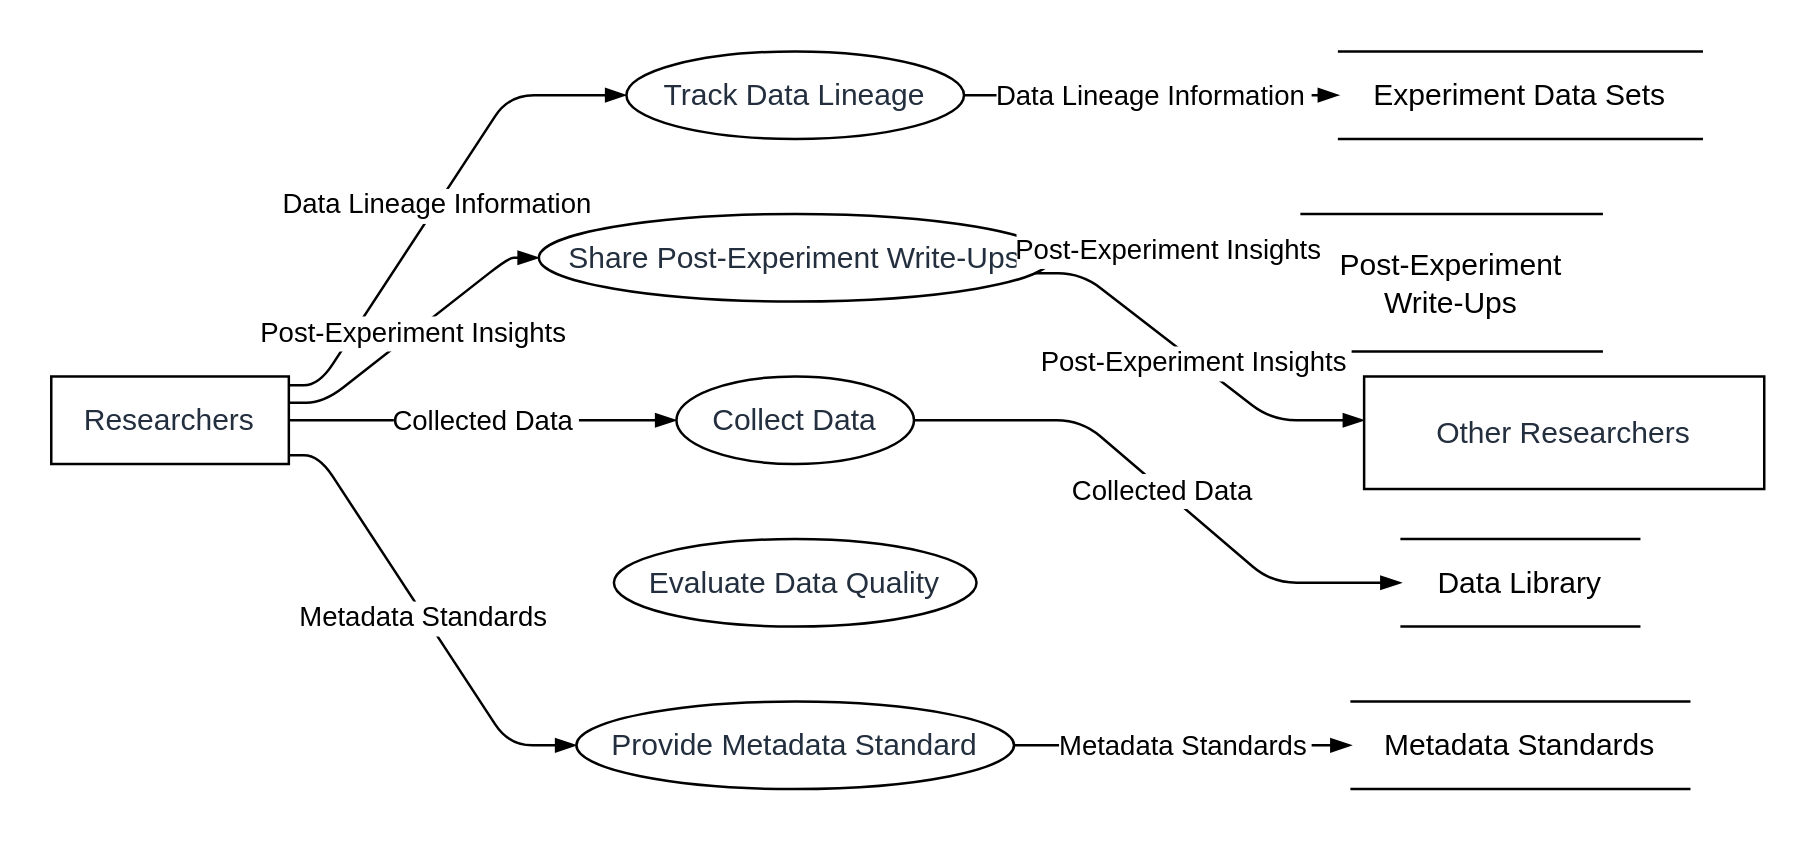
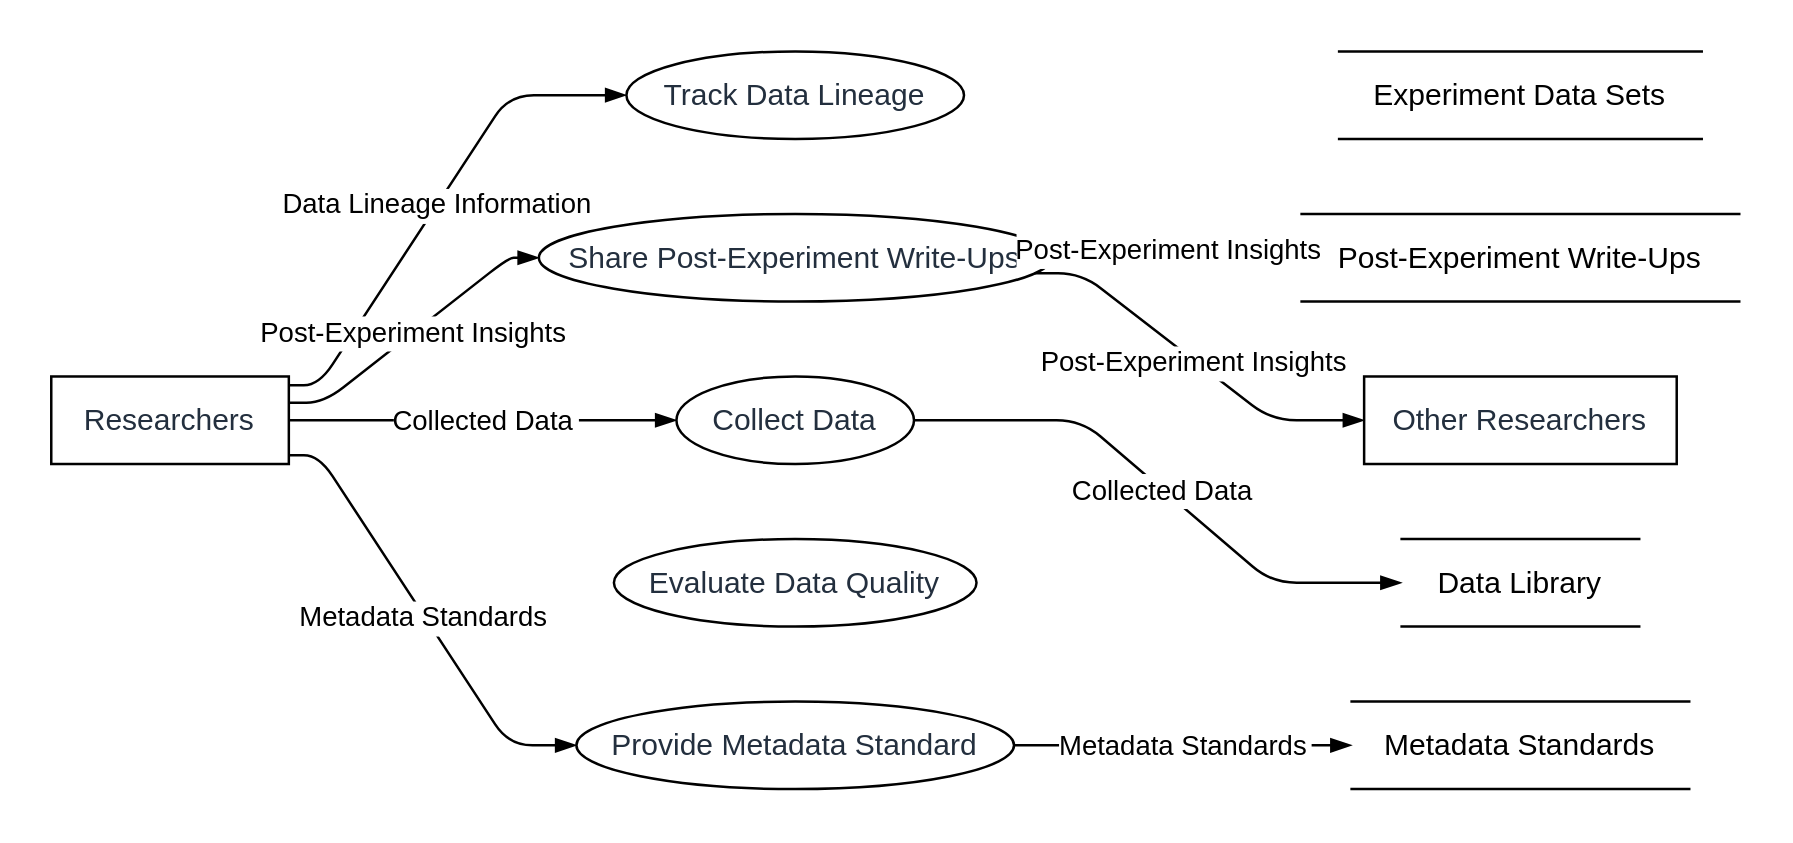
(1237, 95) -> none
(1451, 283) -> (1520, 258)
(1564, 433) -> (1520, 420)
